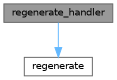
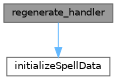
(58, 67) -> (58, 67)
